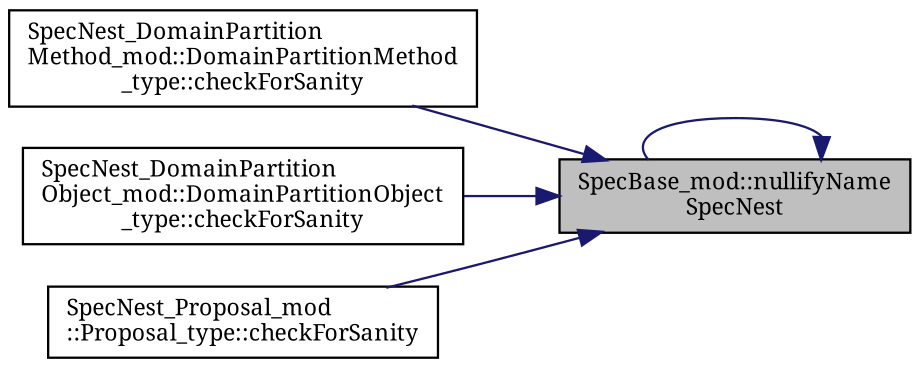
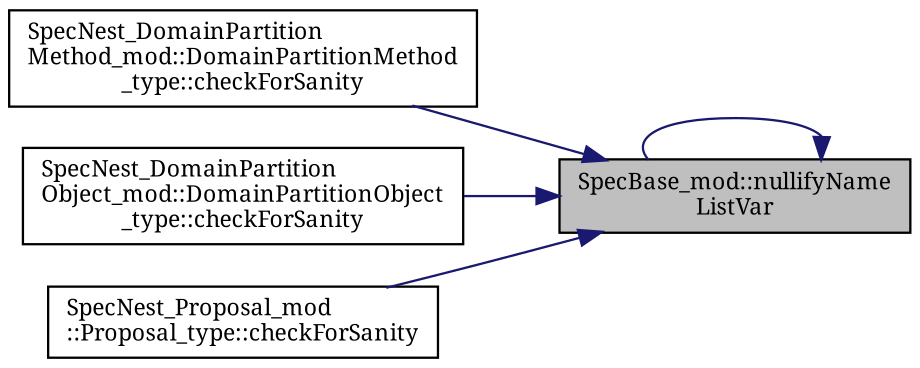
(735, 196) -> (735, 196)
